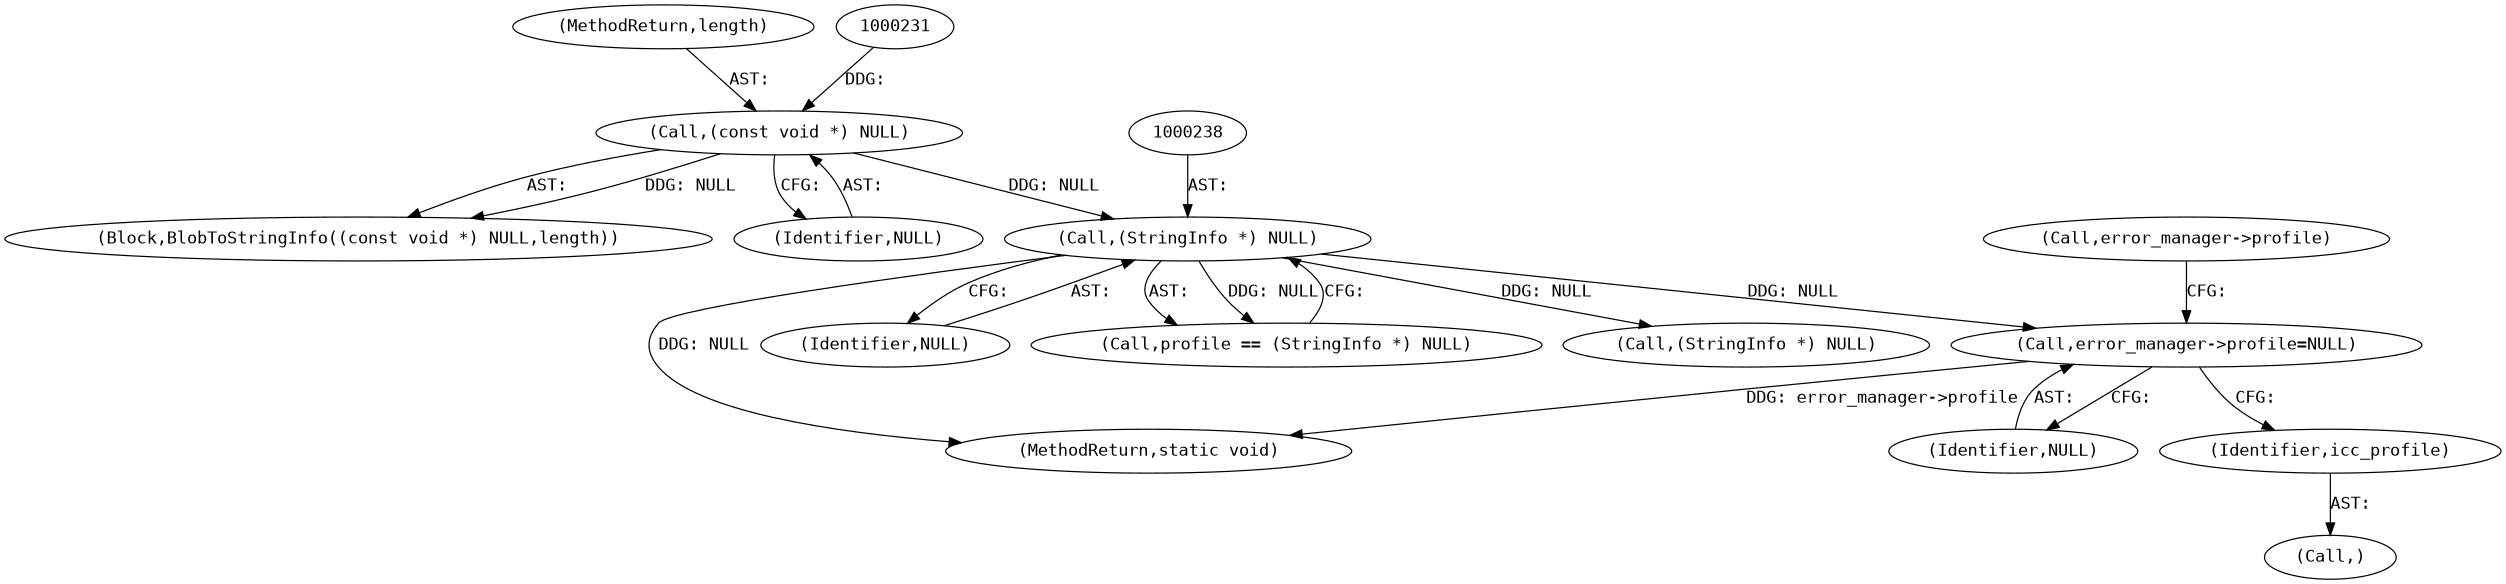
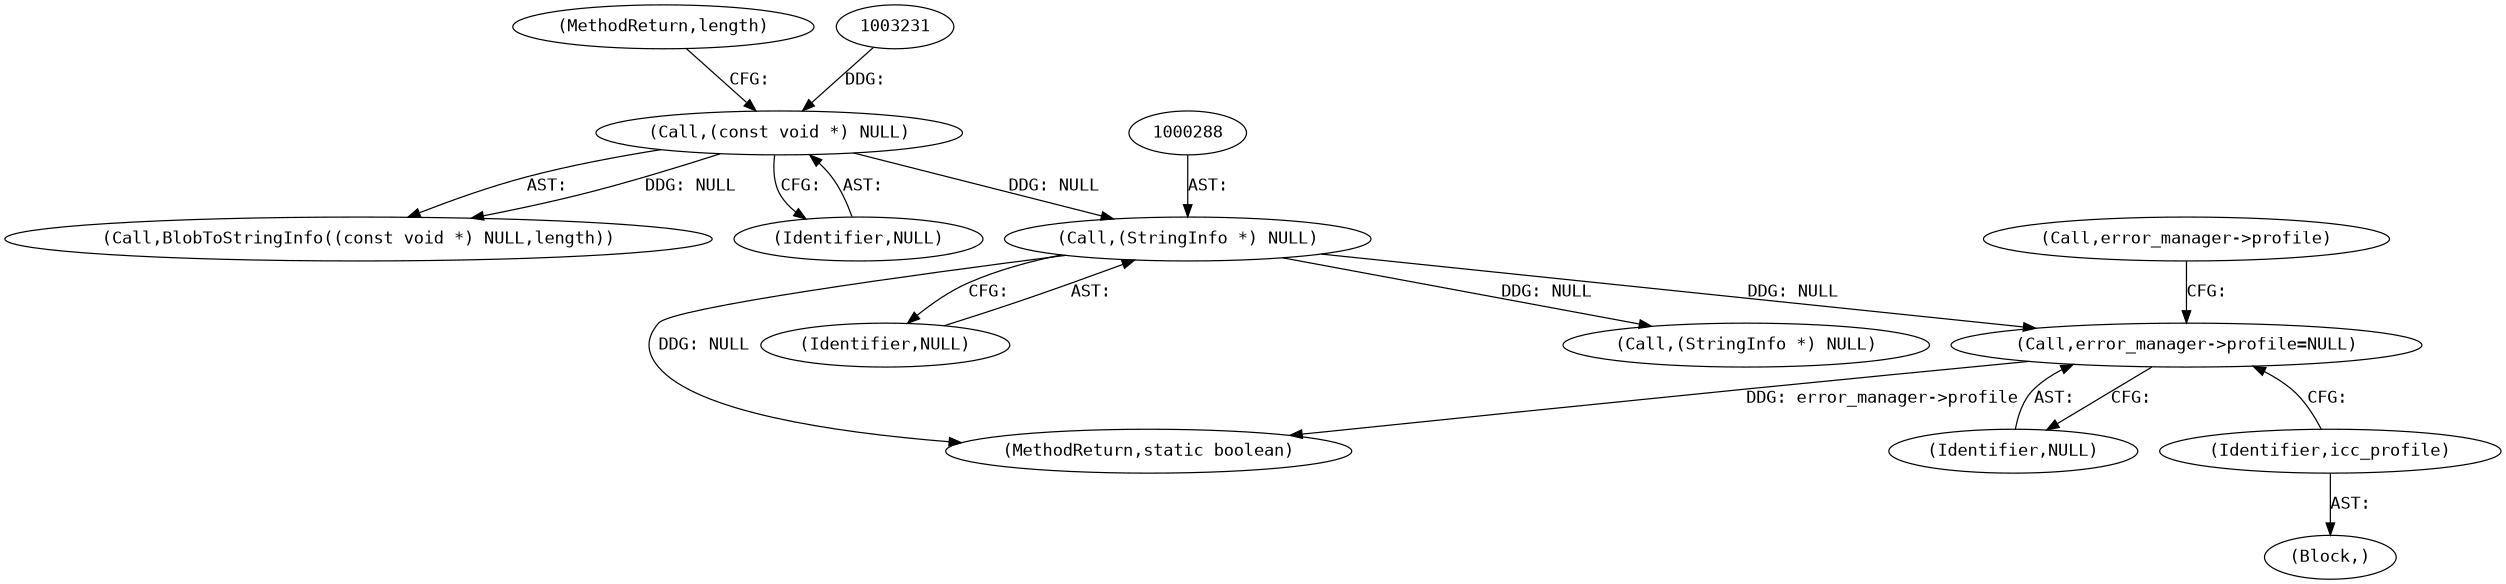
(895, 27) -> (895, 27)
(755, 80) -> (755, 80)
(1188, 133) -> (1188, 133)
(359, 239) -> (359, 239)
(1287, 345) -> none
(2227, 400) -> (2298, 395)
(1149, 451) -> (1149, 451)
(2330, 557) -> (2330, 557)
